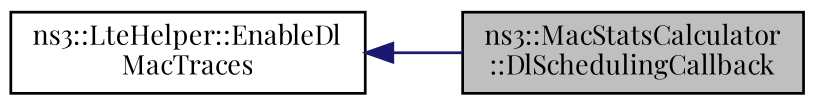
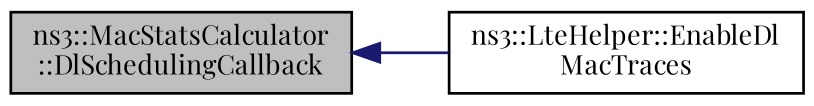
(428, 53) -> (415, 53)
